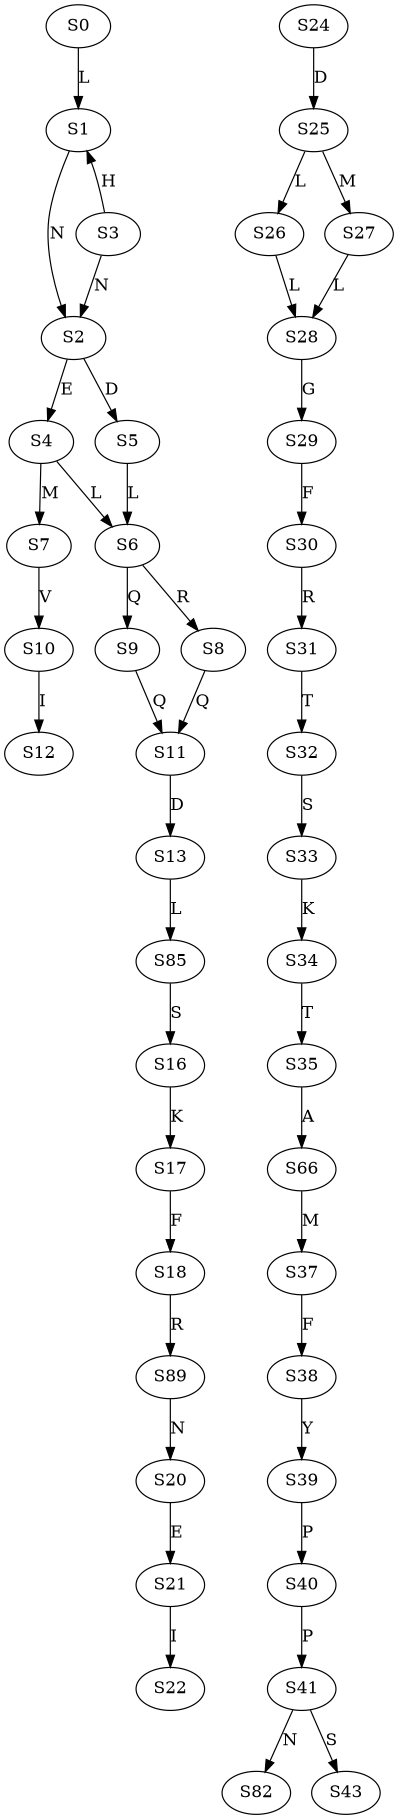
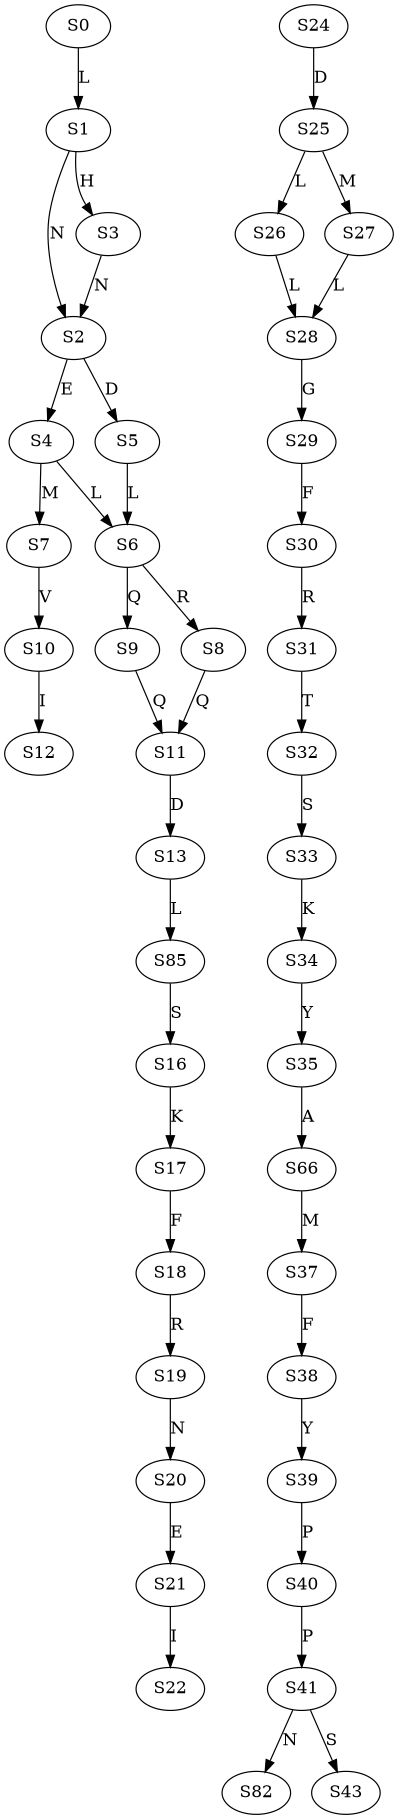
(99, 187) -> (77, 179)
(308, 1013) -> (308, 1013)
(170, 1377) -> (170, 1377)
